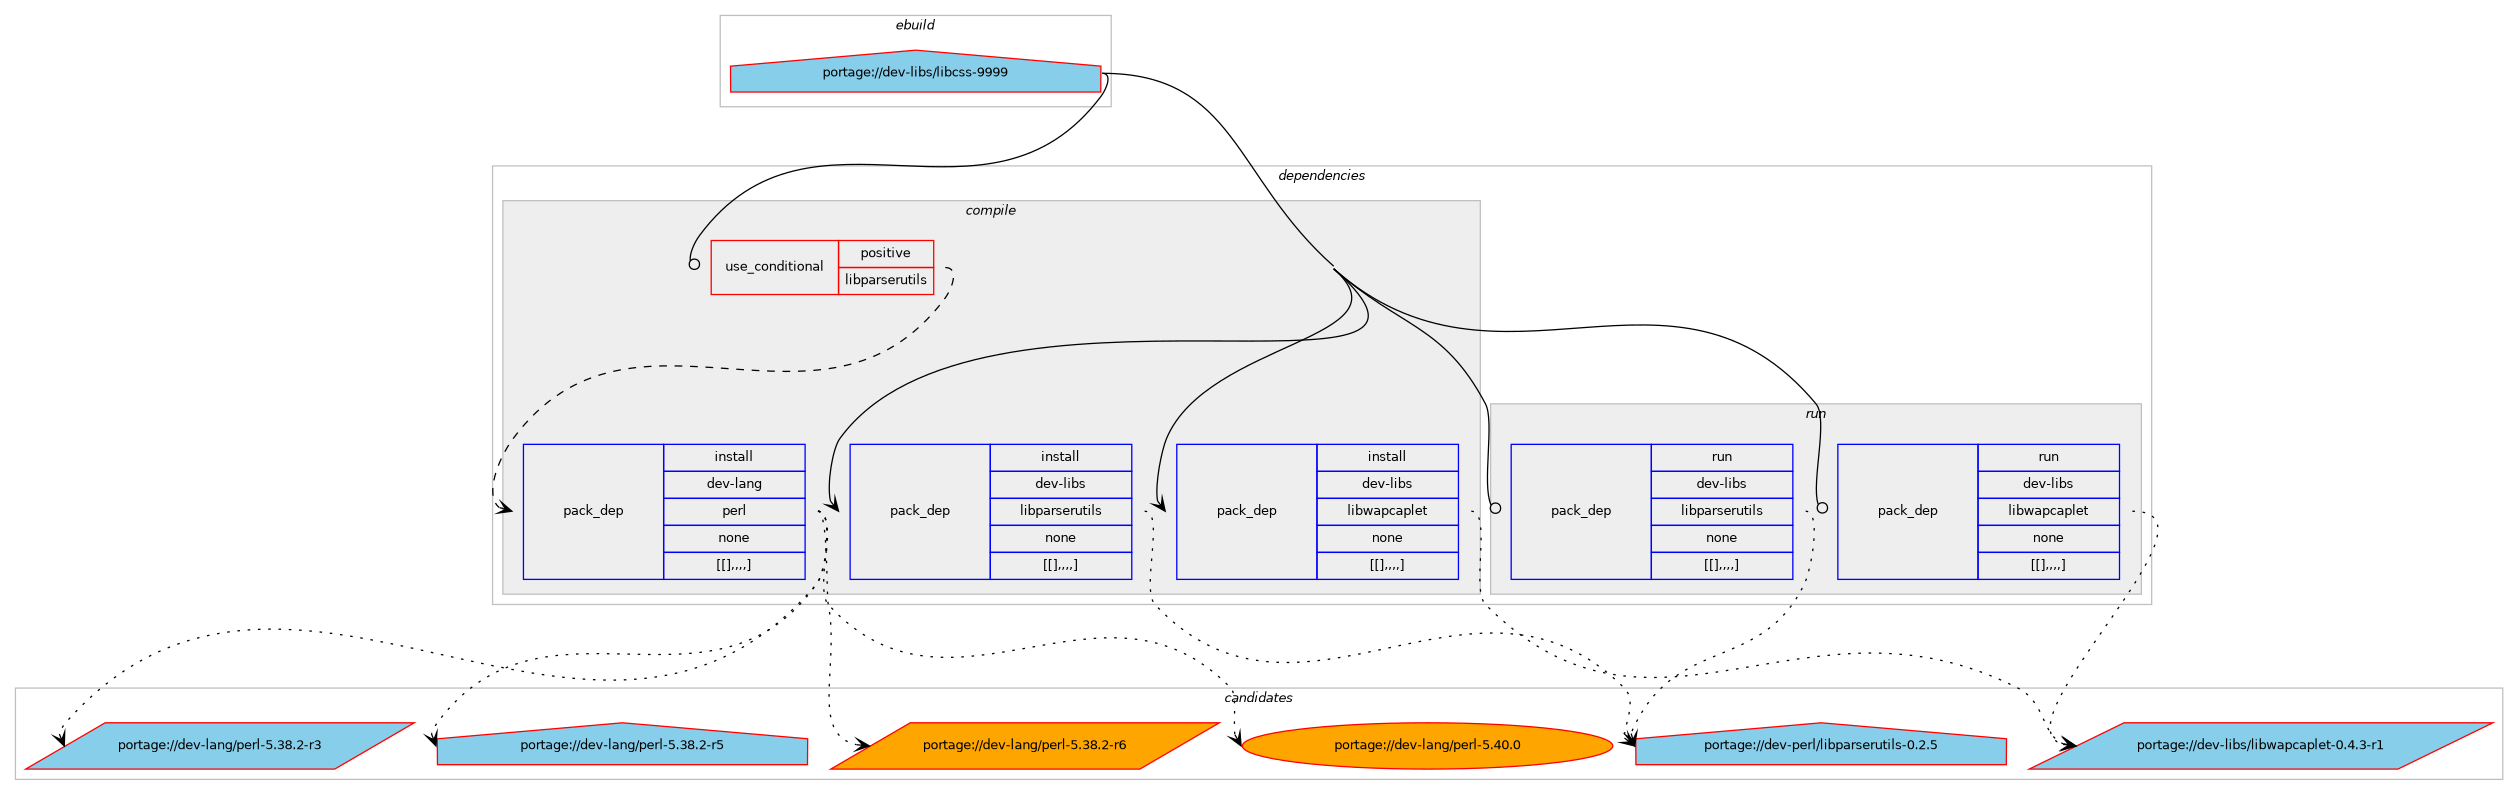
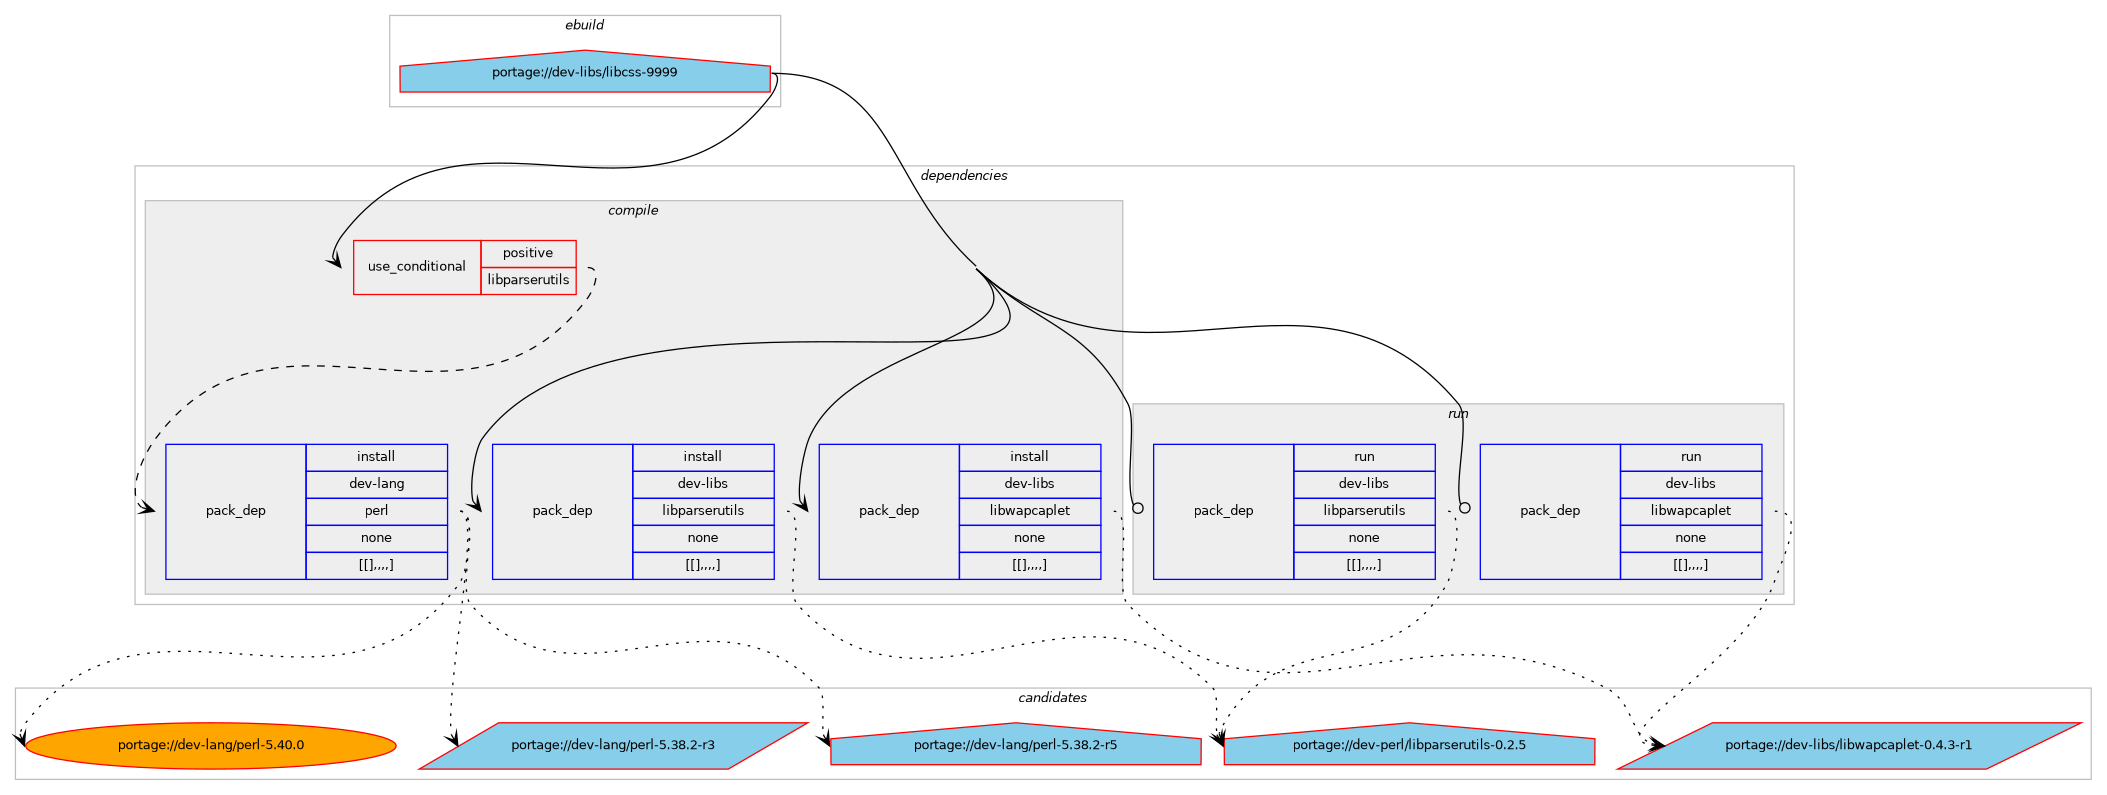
(1012, 158) -> (688, 155)
(1025, 746) -> none
